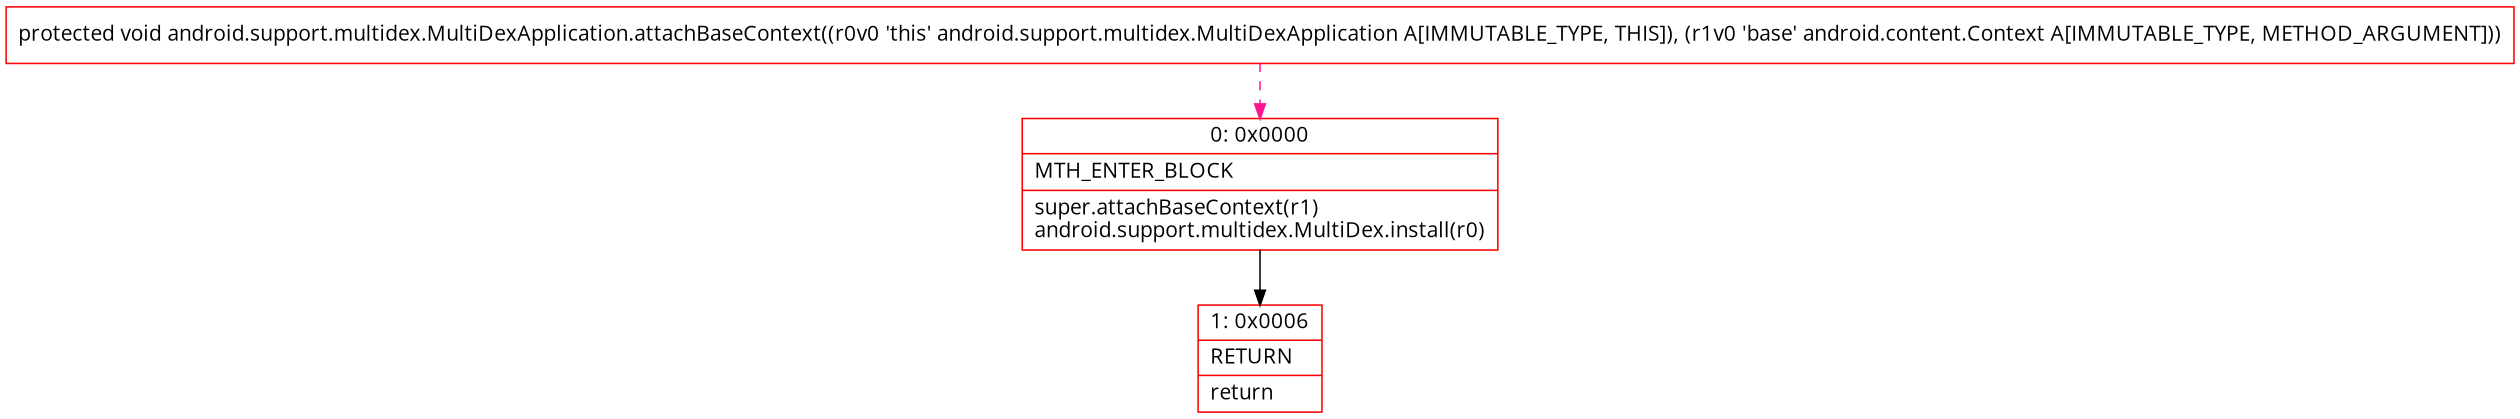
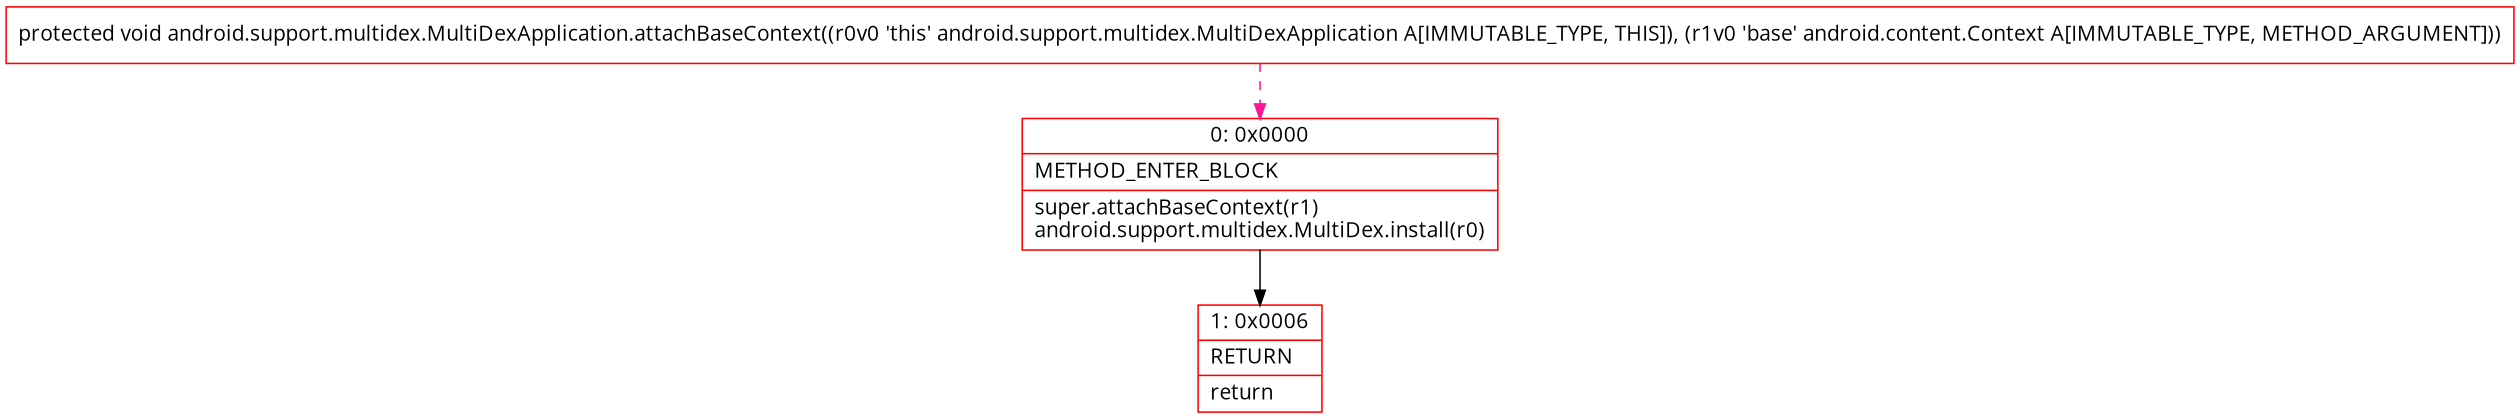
(1134, 171) -> (1157, 171)
